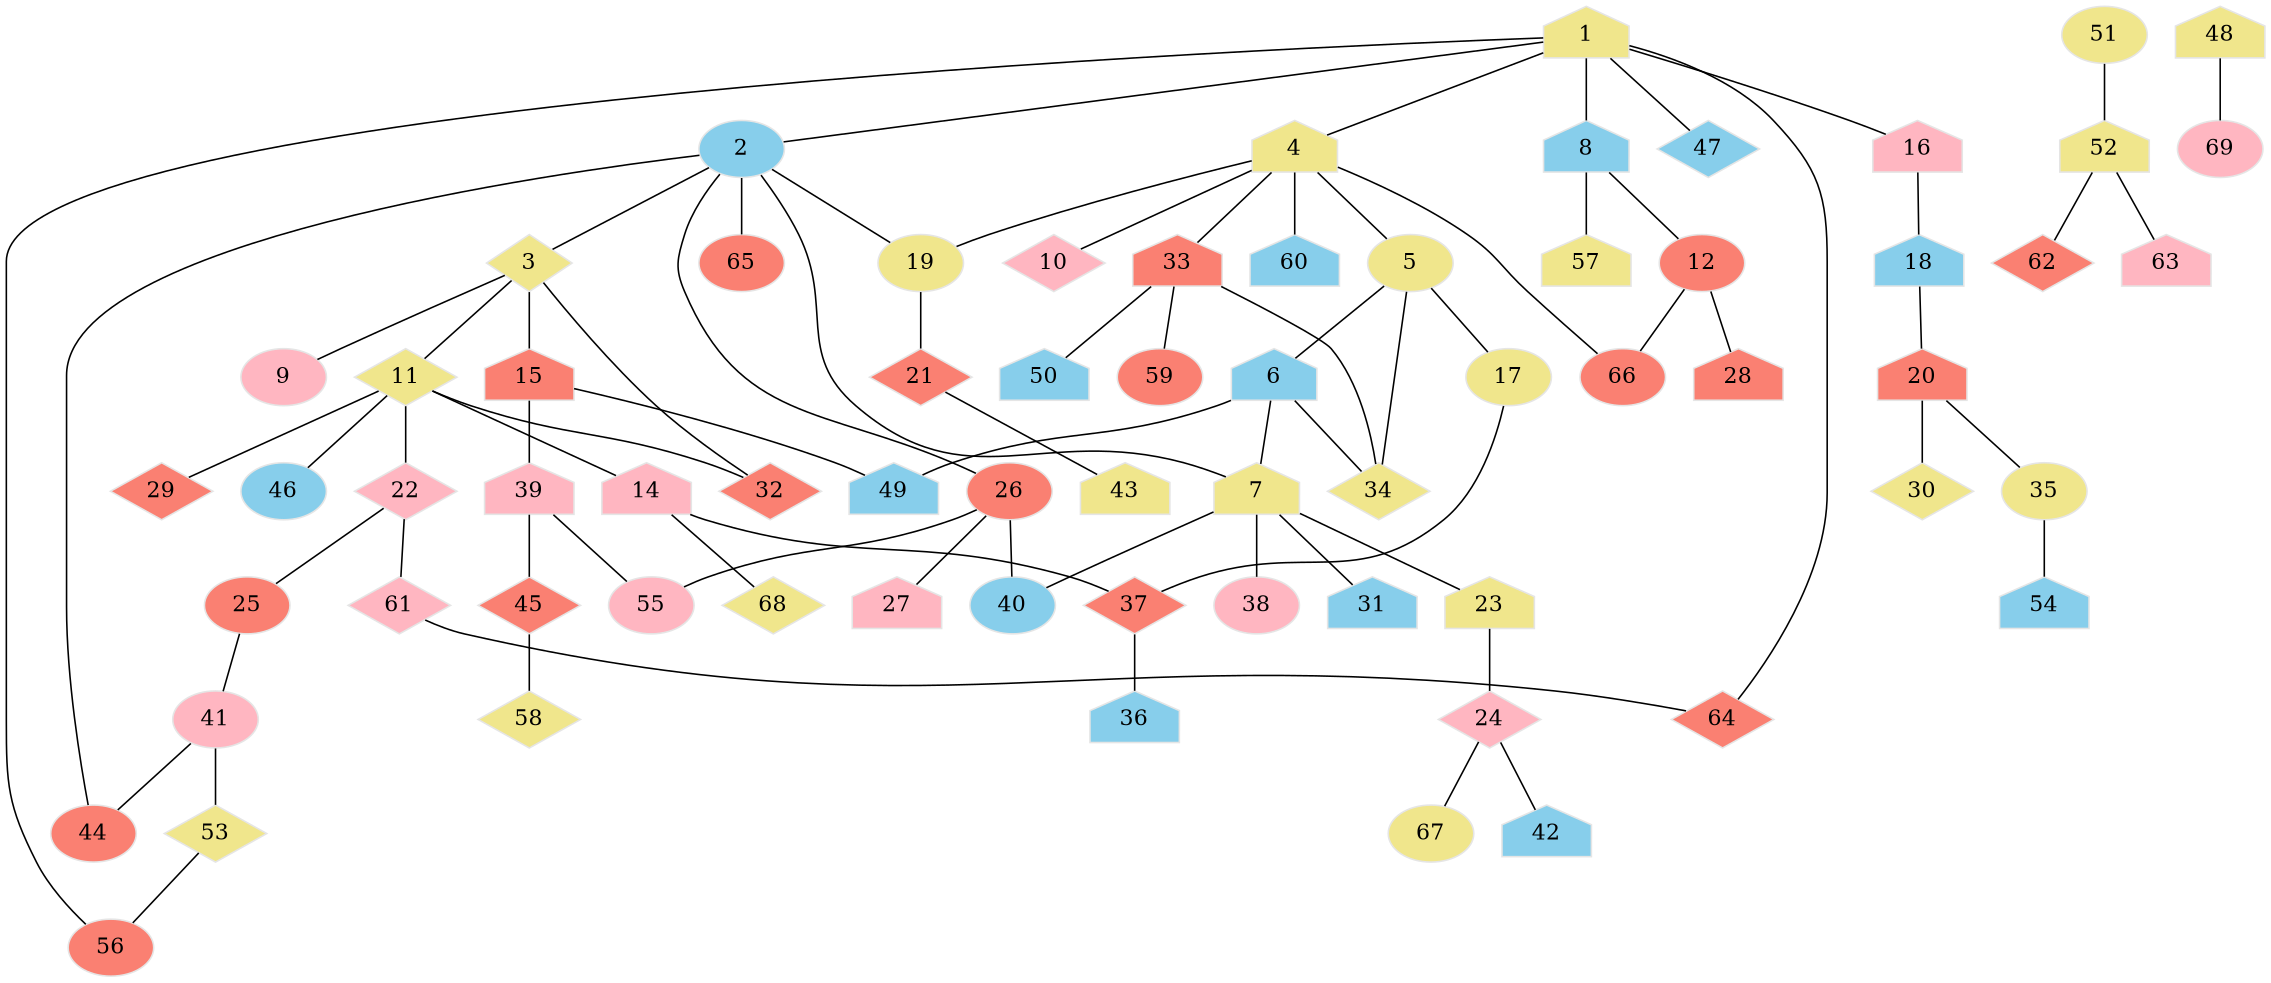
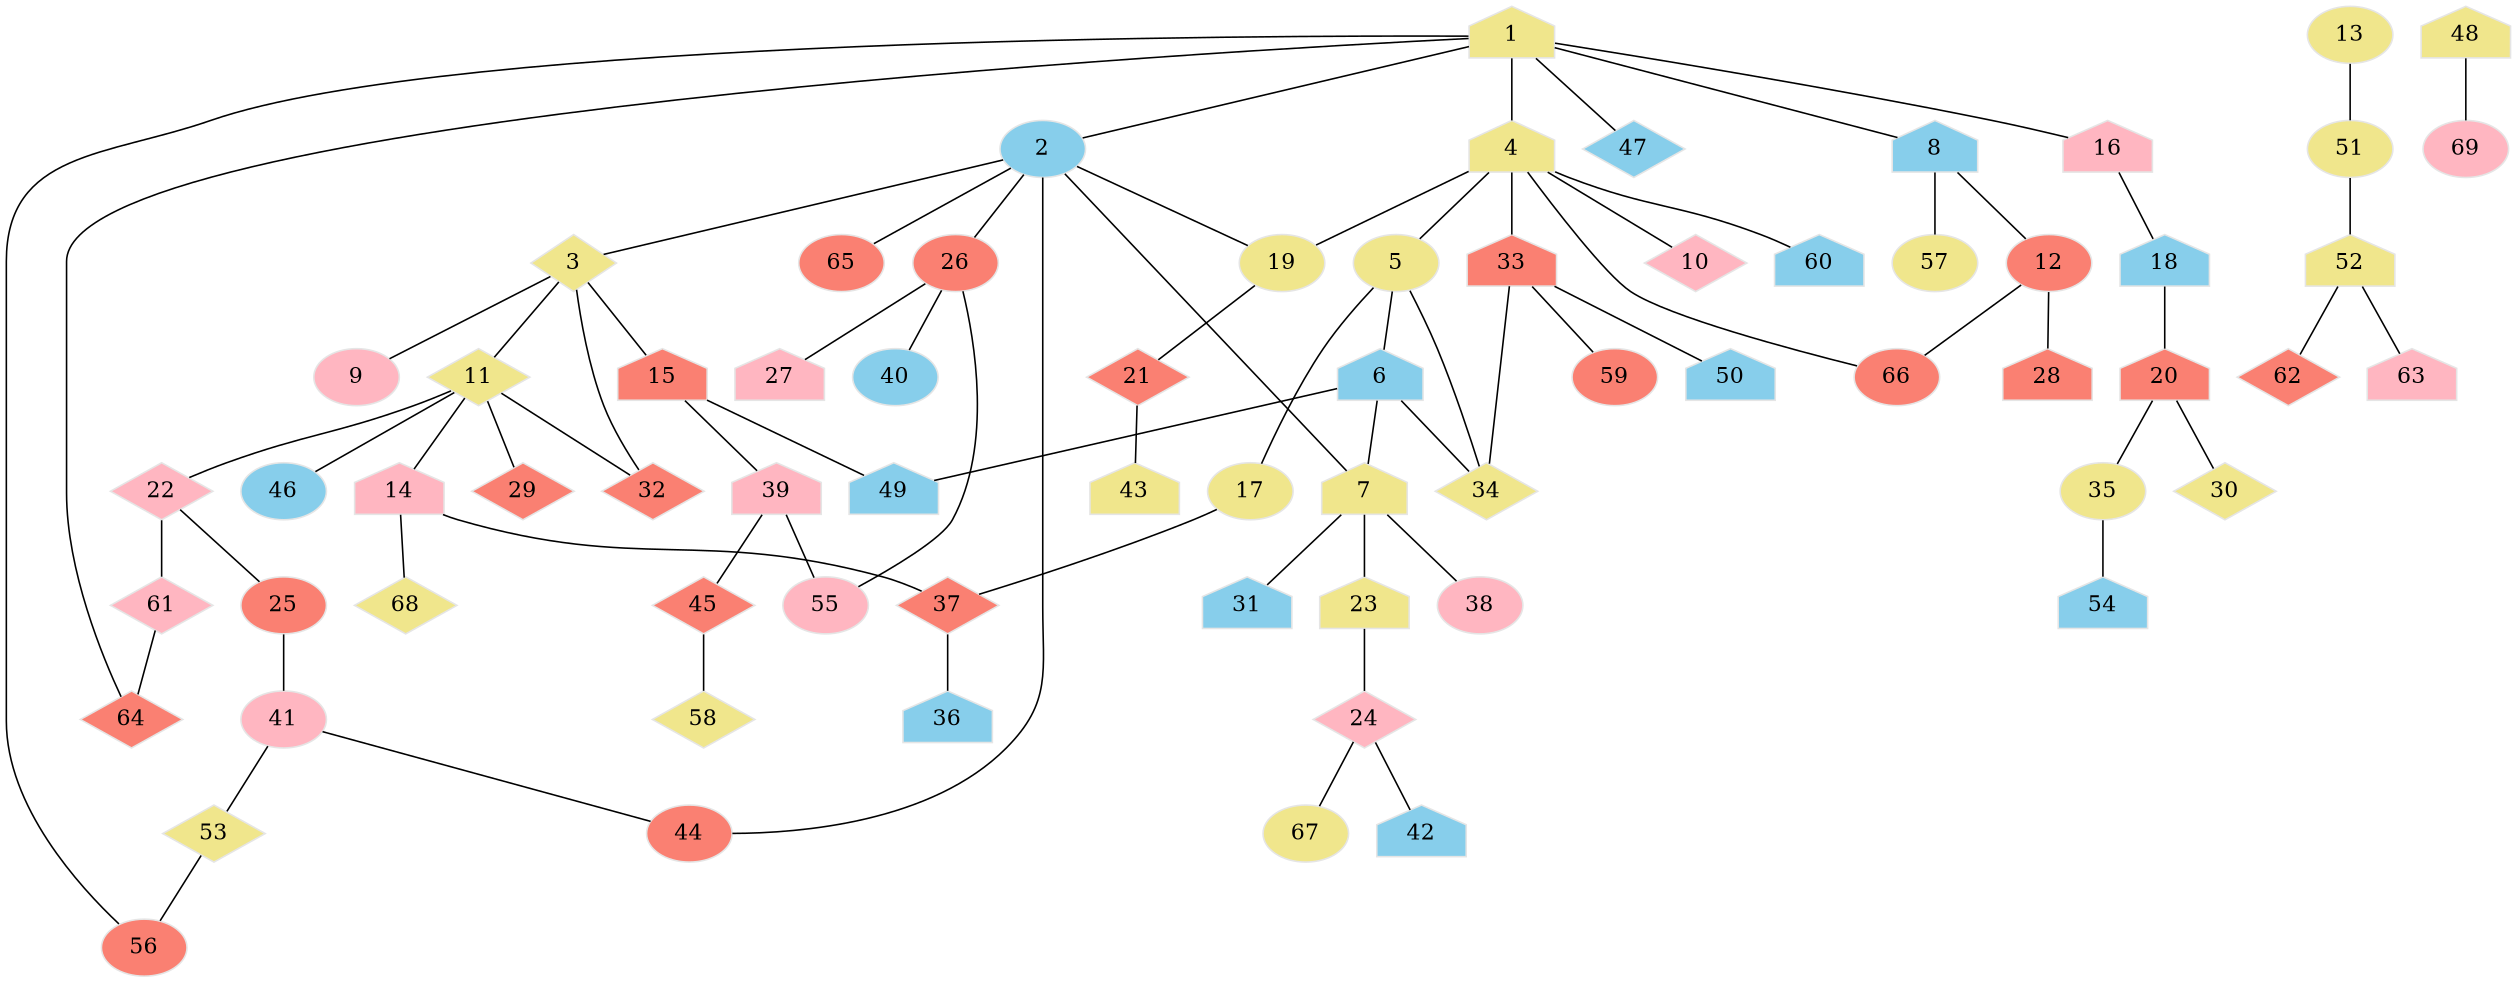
none -> (2350, 35)
(1586, 263) -> (1935, 263)
(1130, 549) -> none
